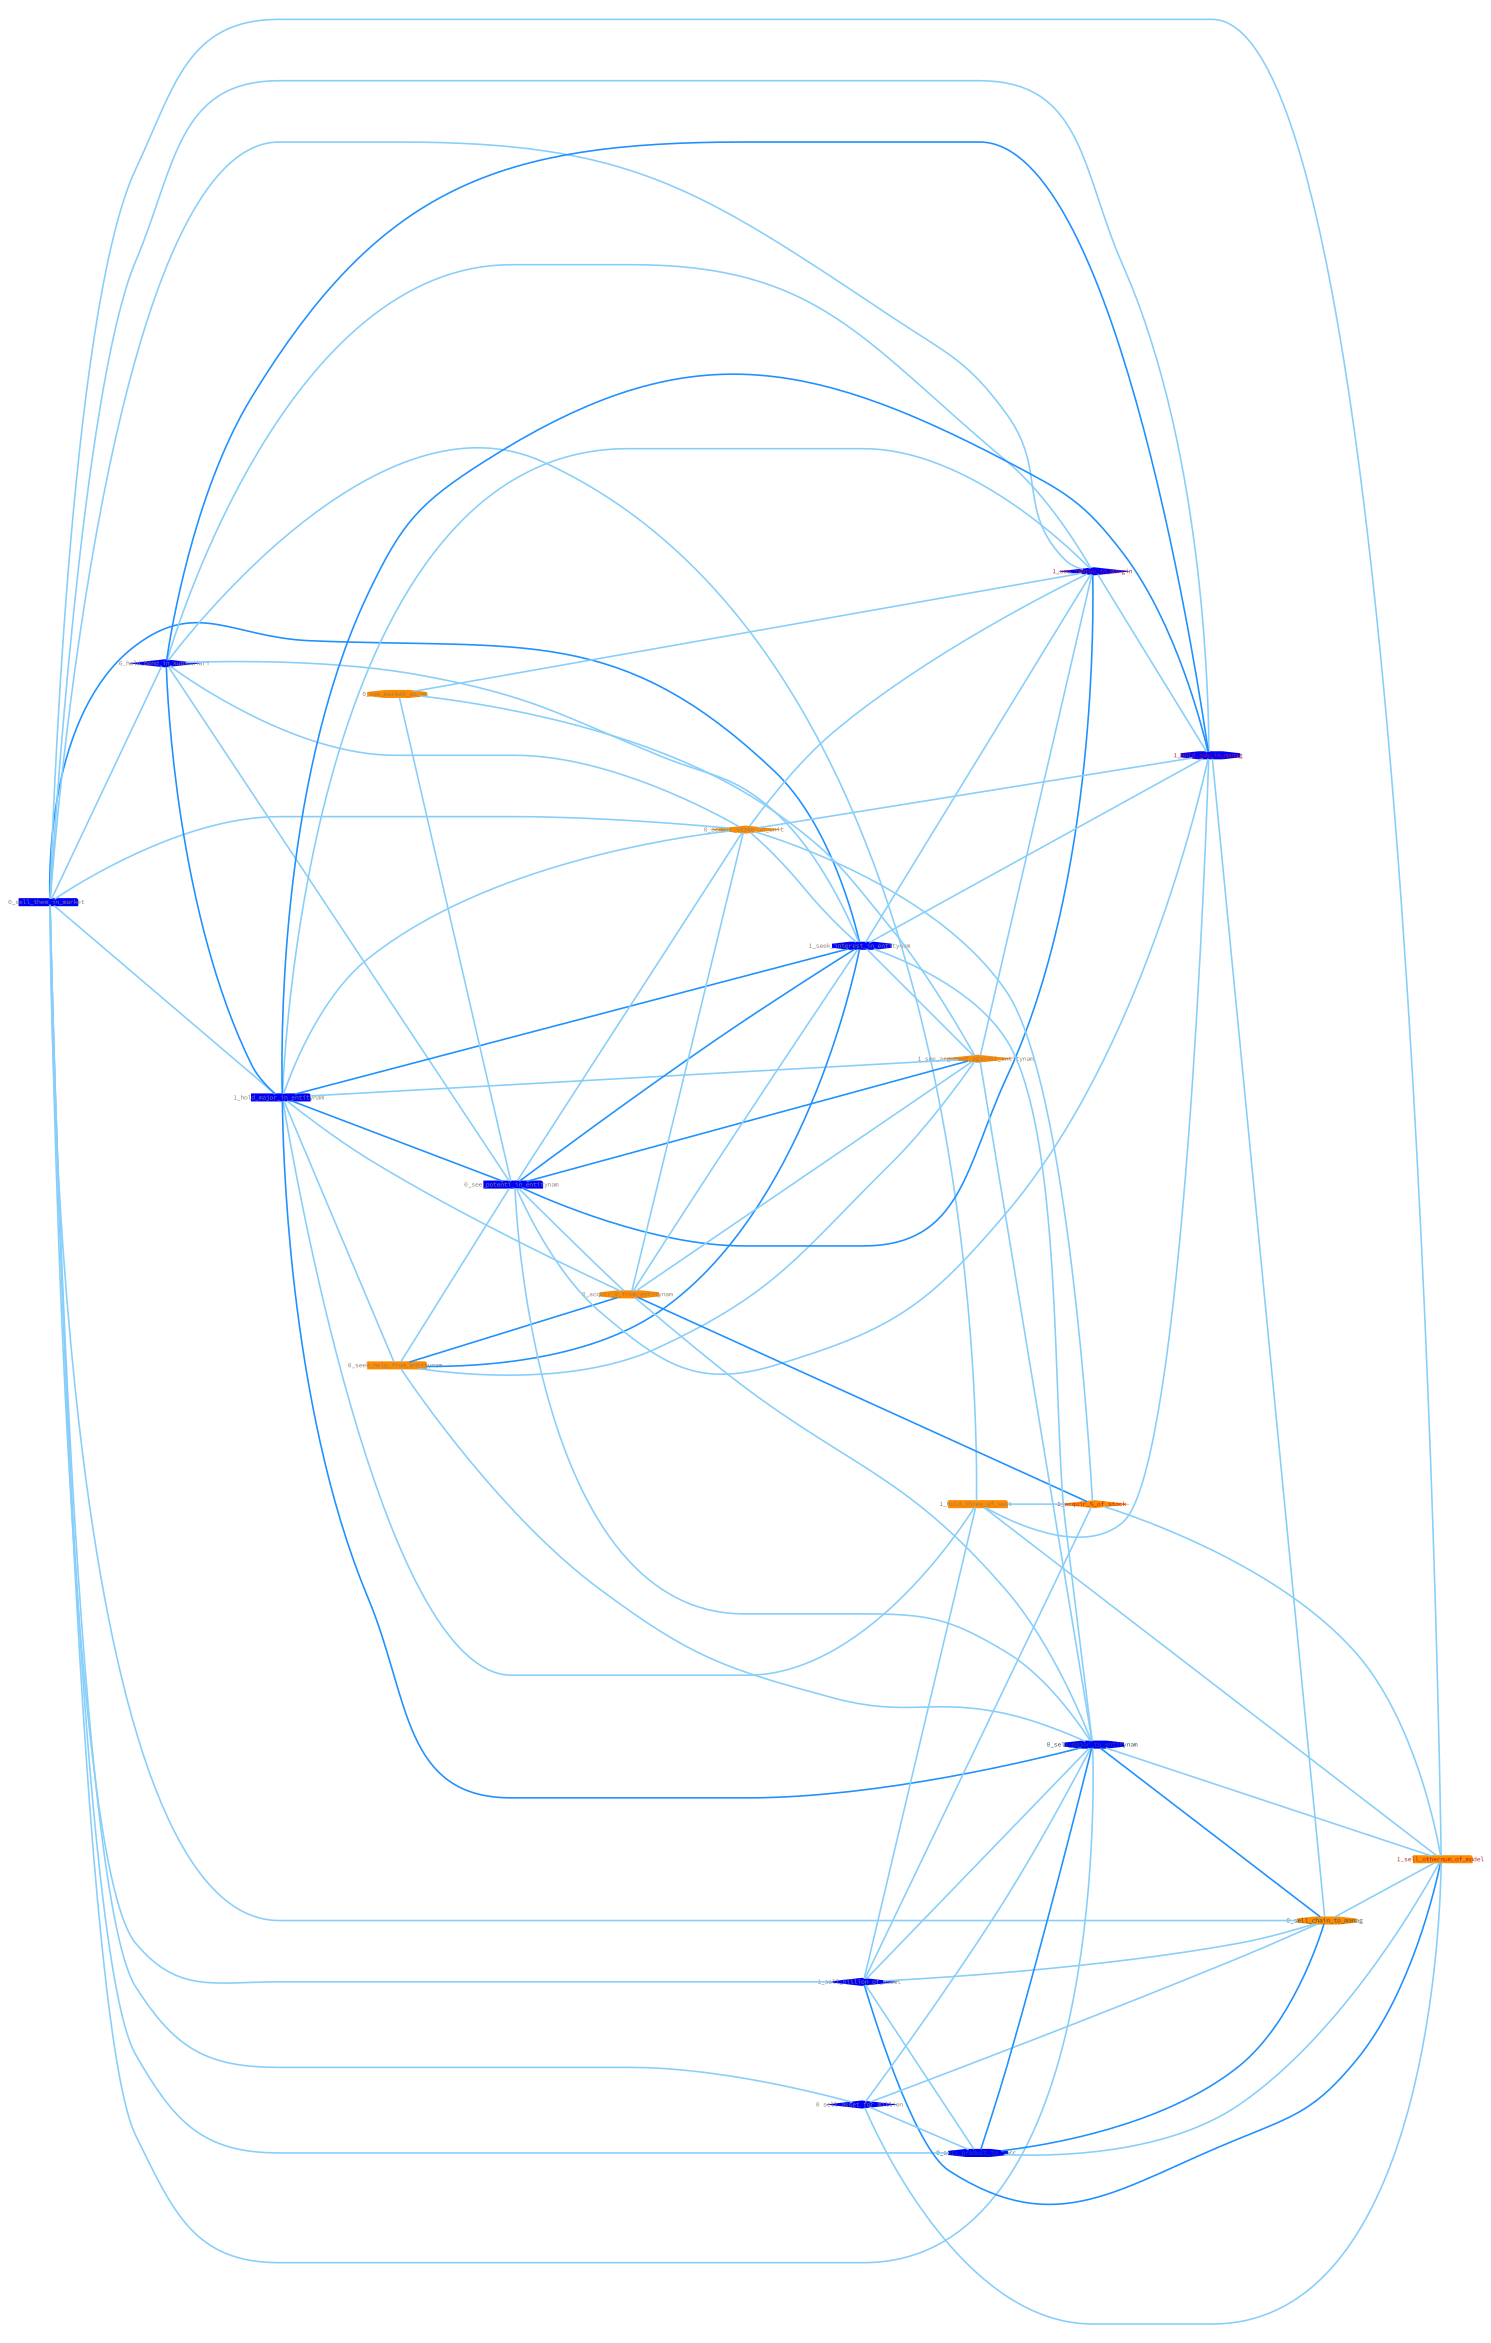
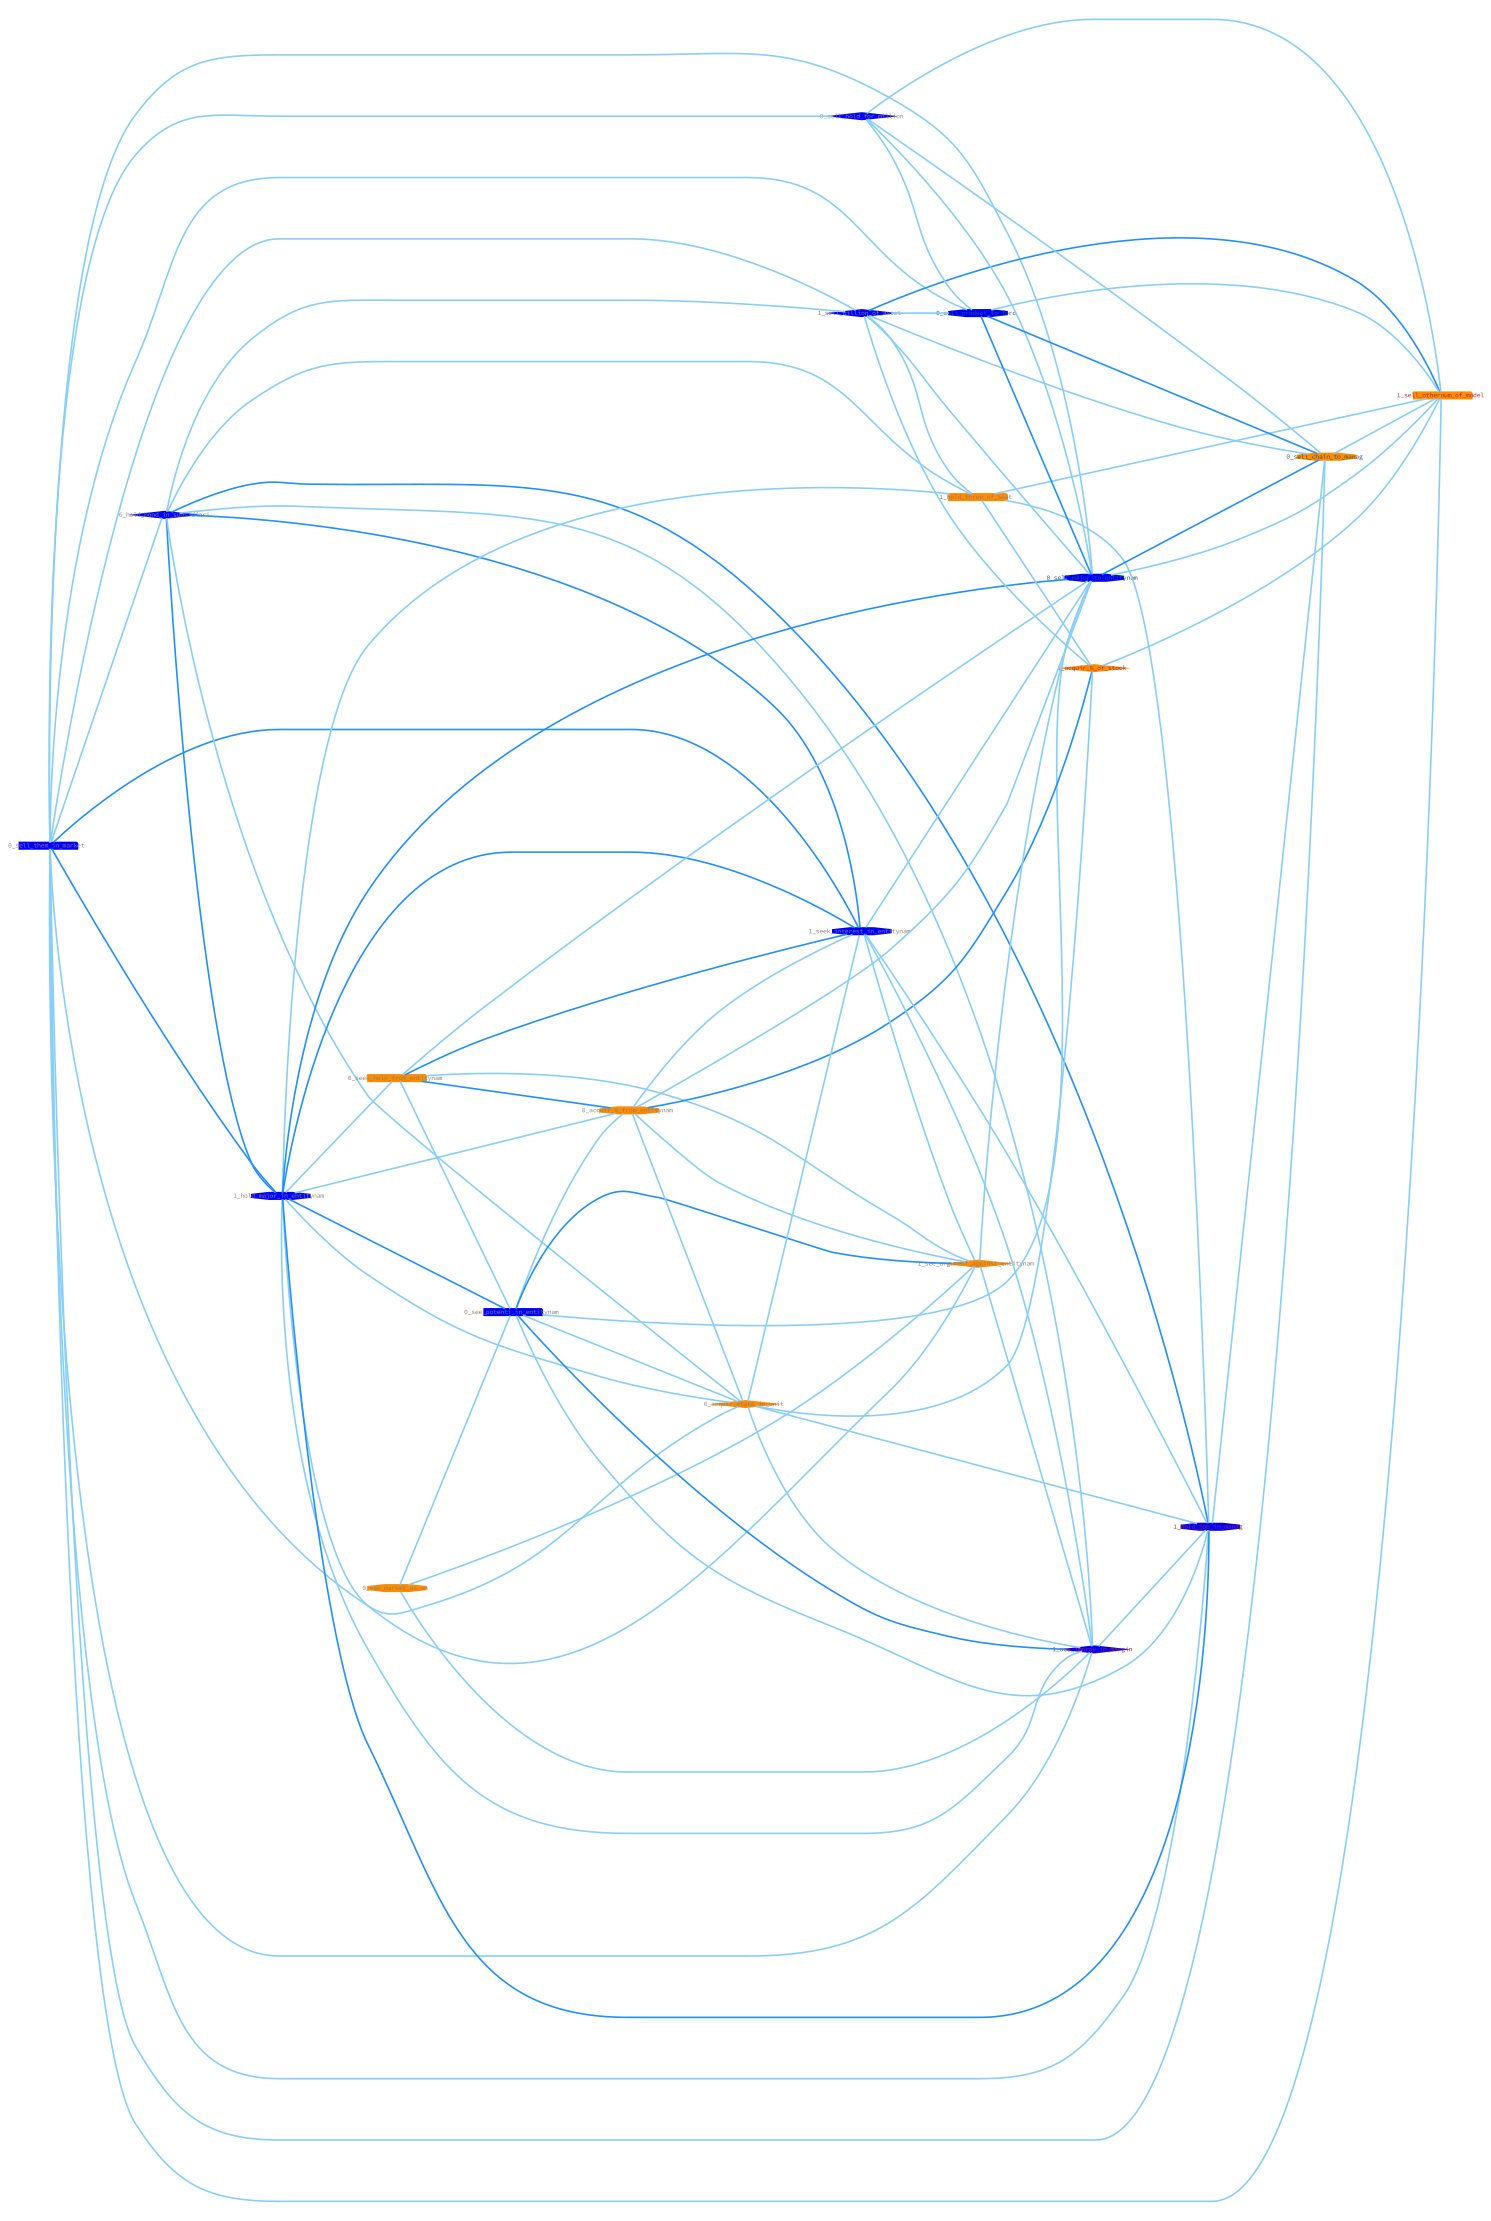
(530, 703) -> (613, 604)
(339, 924) -> (446, 300)
(165, 1000) -> (158, 1025)
(701, 1050) -> none
(281, 1097) -> (281, 1196)
(862, 2105) -> (862, 116)
